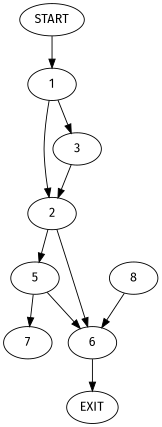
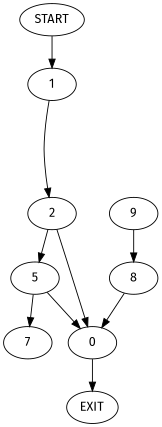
(77, 149) -> none
none -> (134, 214)
(92, 343) -> (92, 343)
